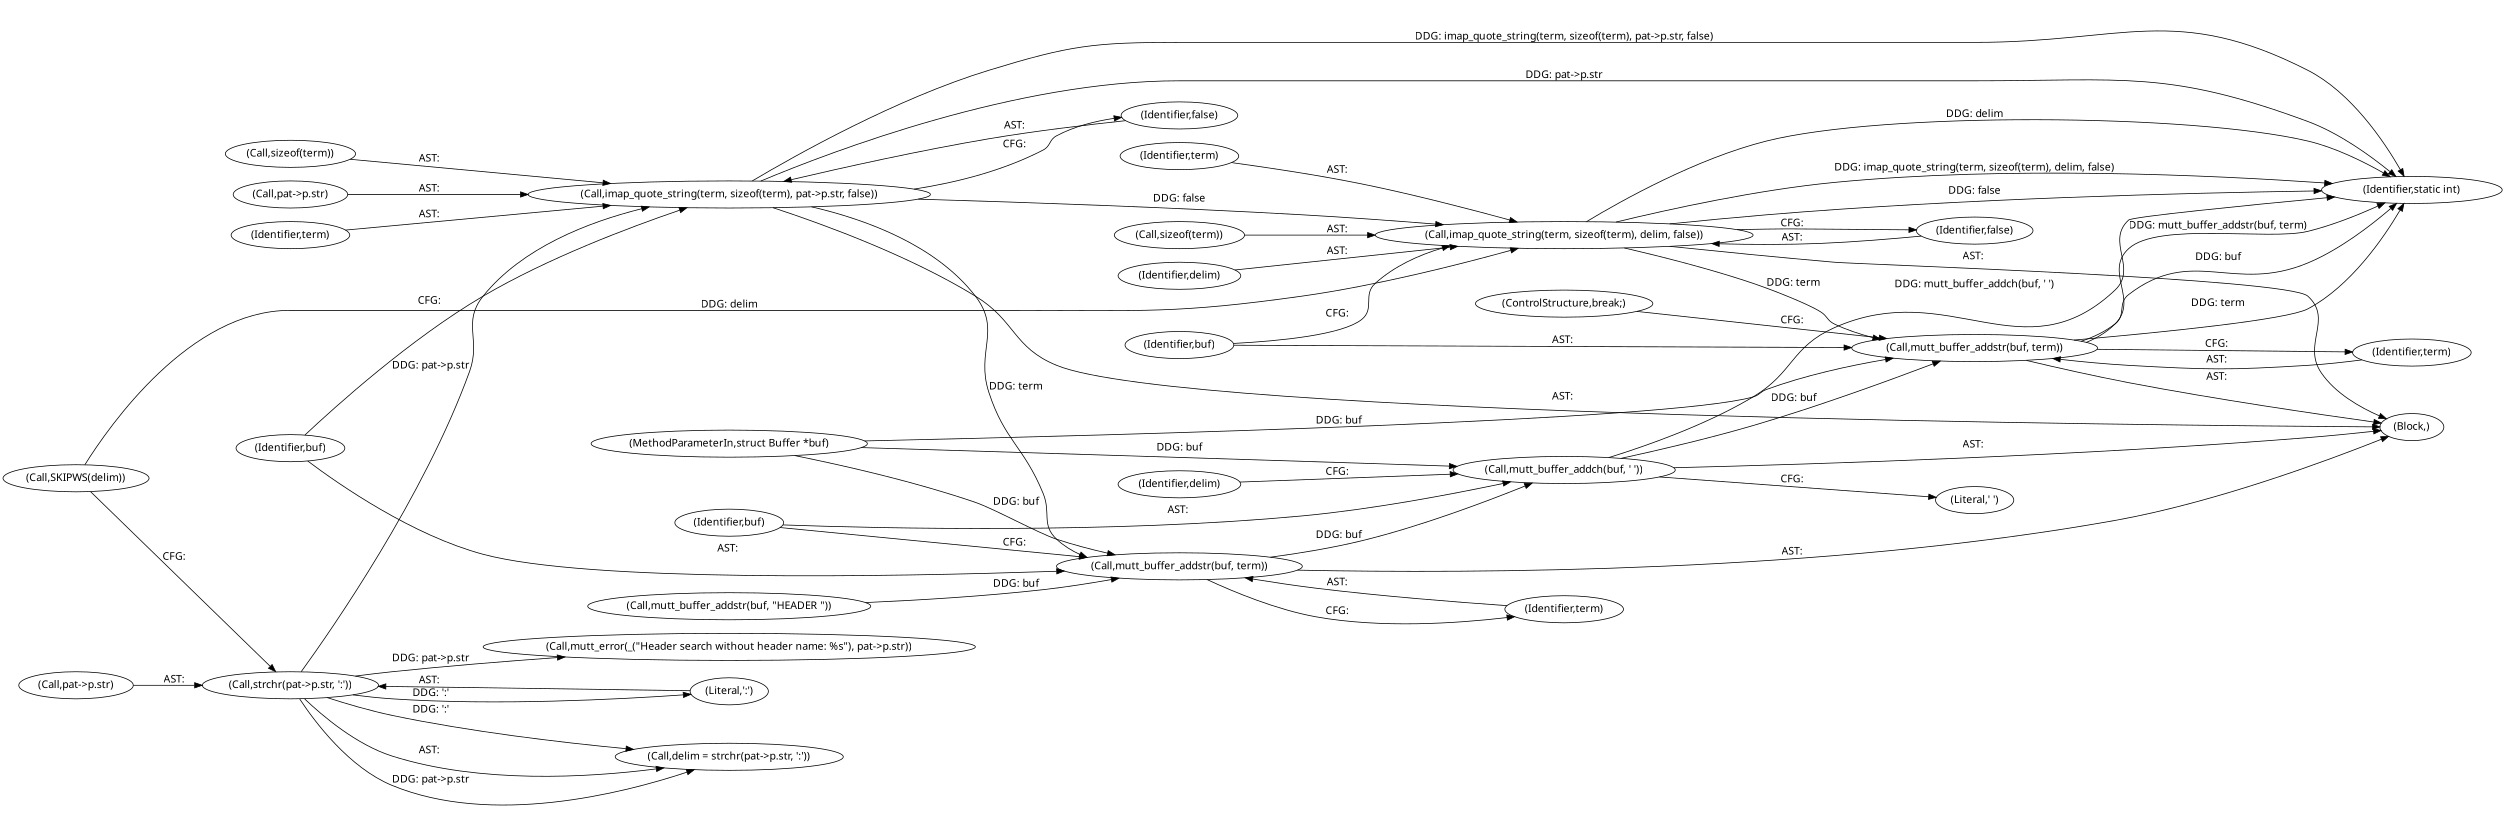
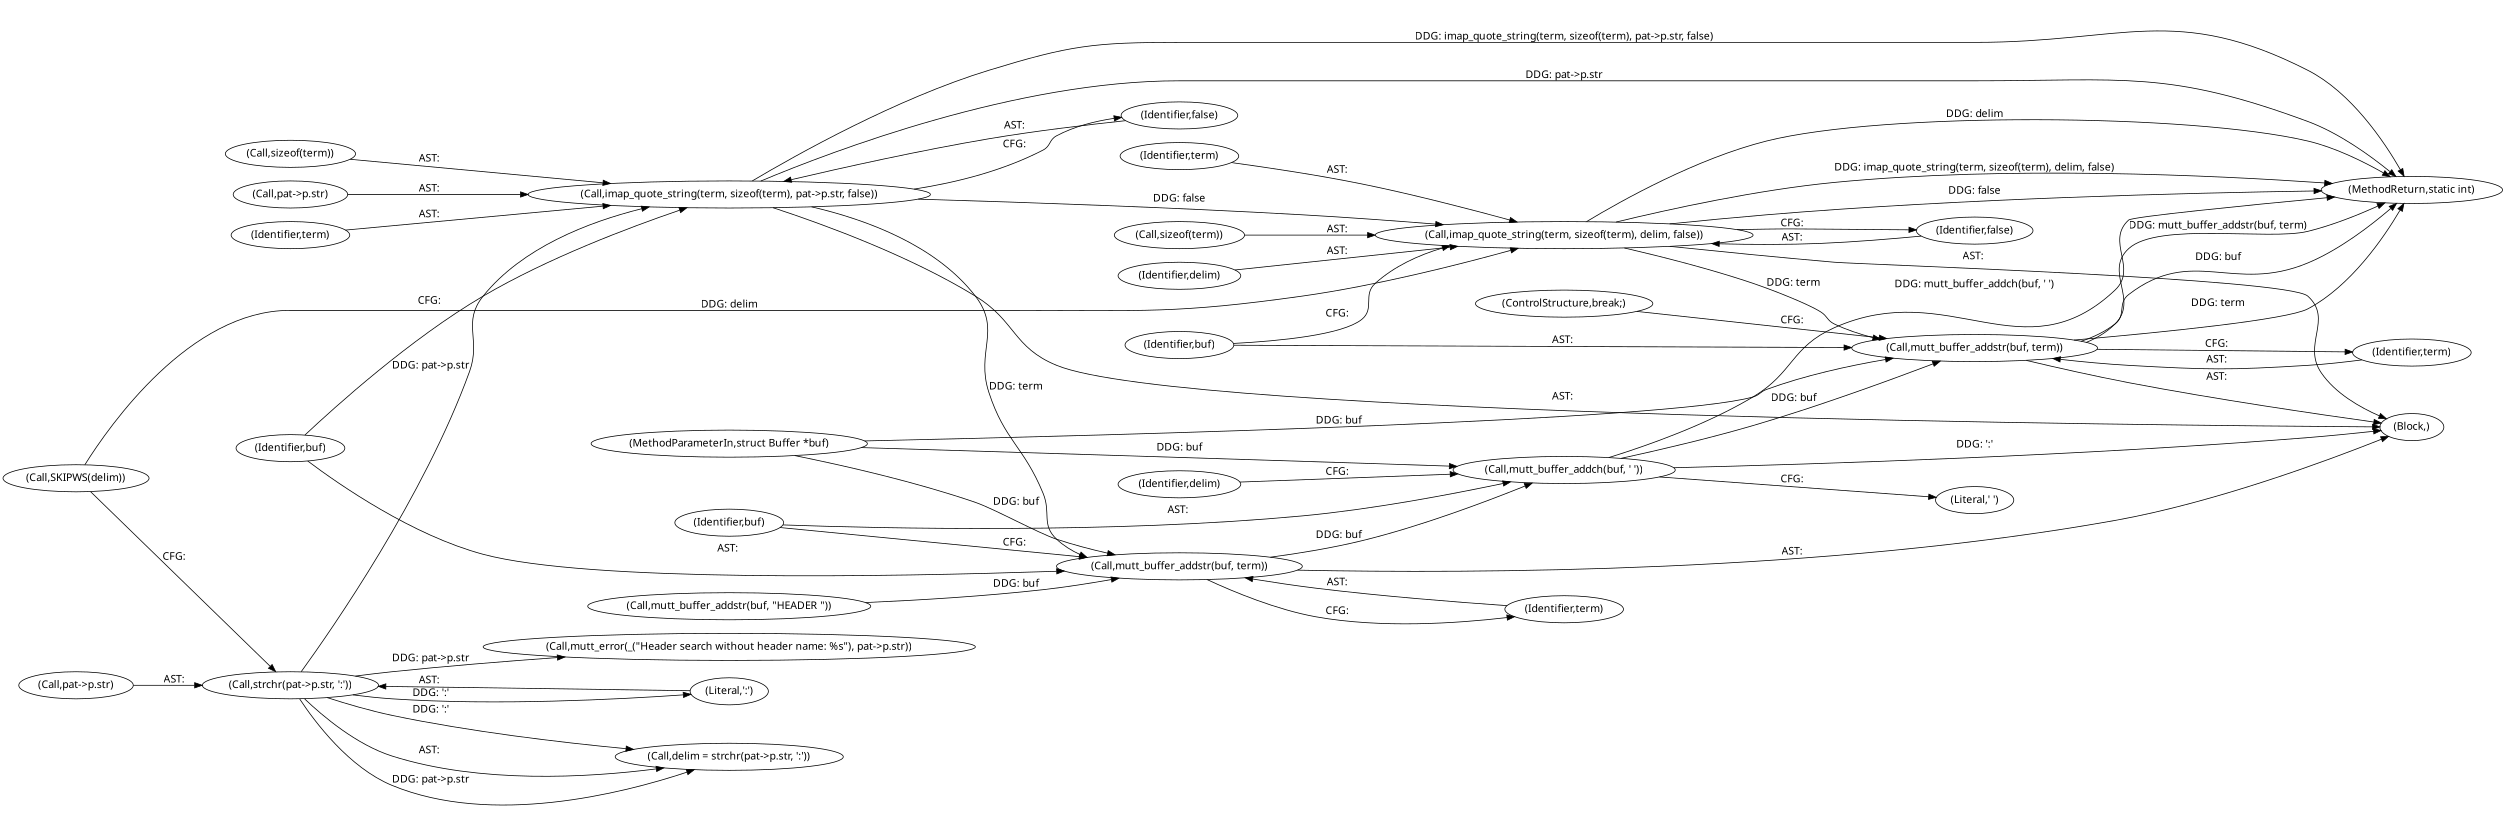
(2412, 190) -> (2412, 190)
(1975, 445) -> (1975, 445)
